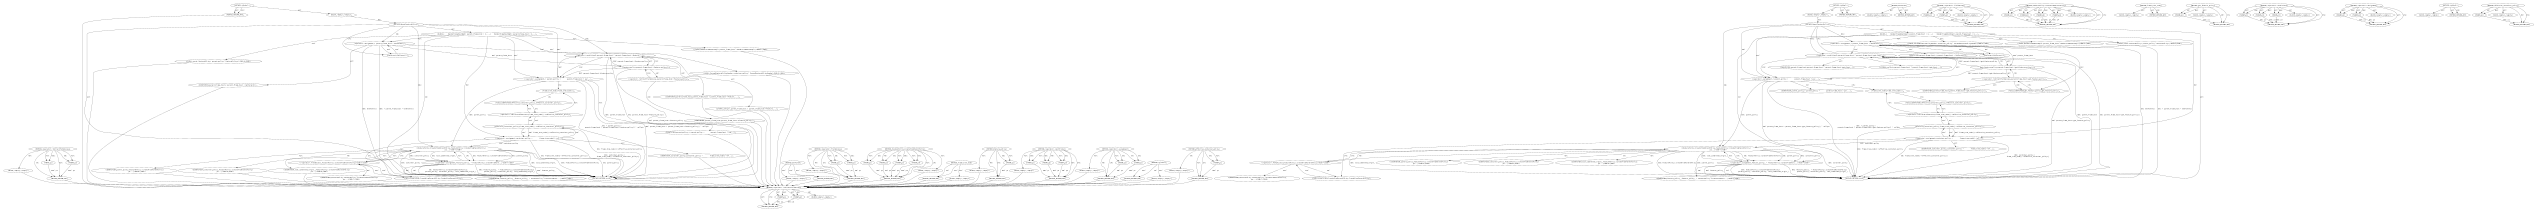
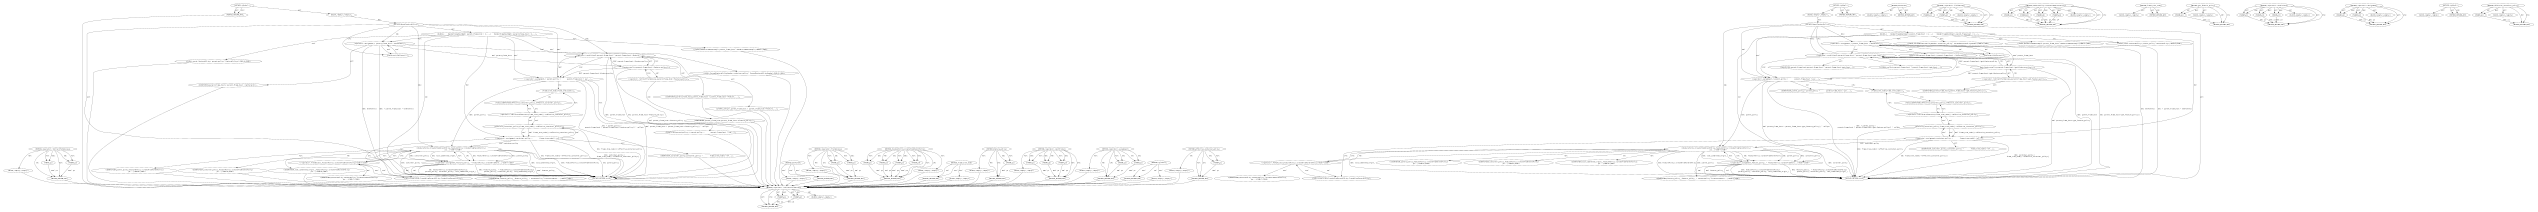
(2034, 91) -> none
